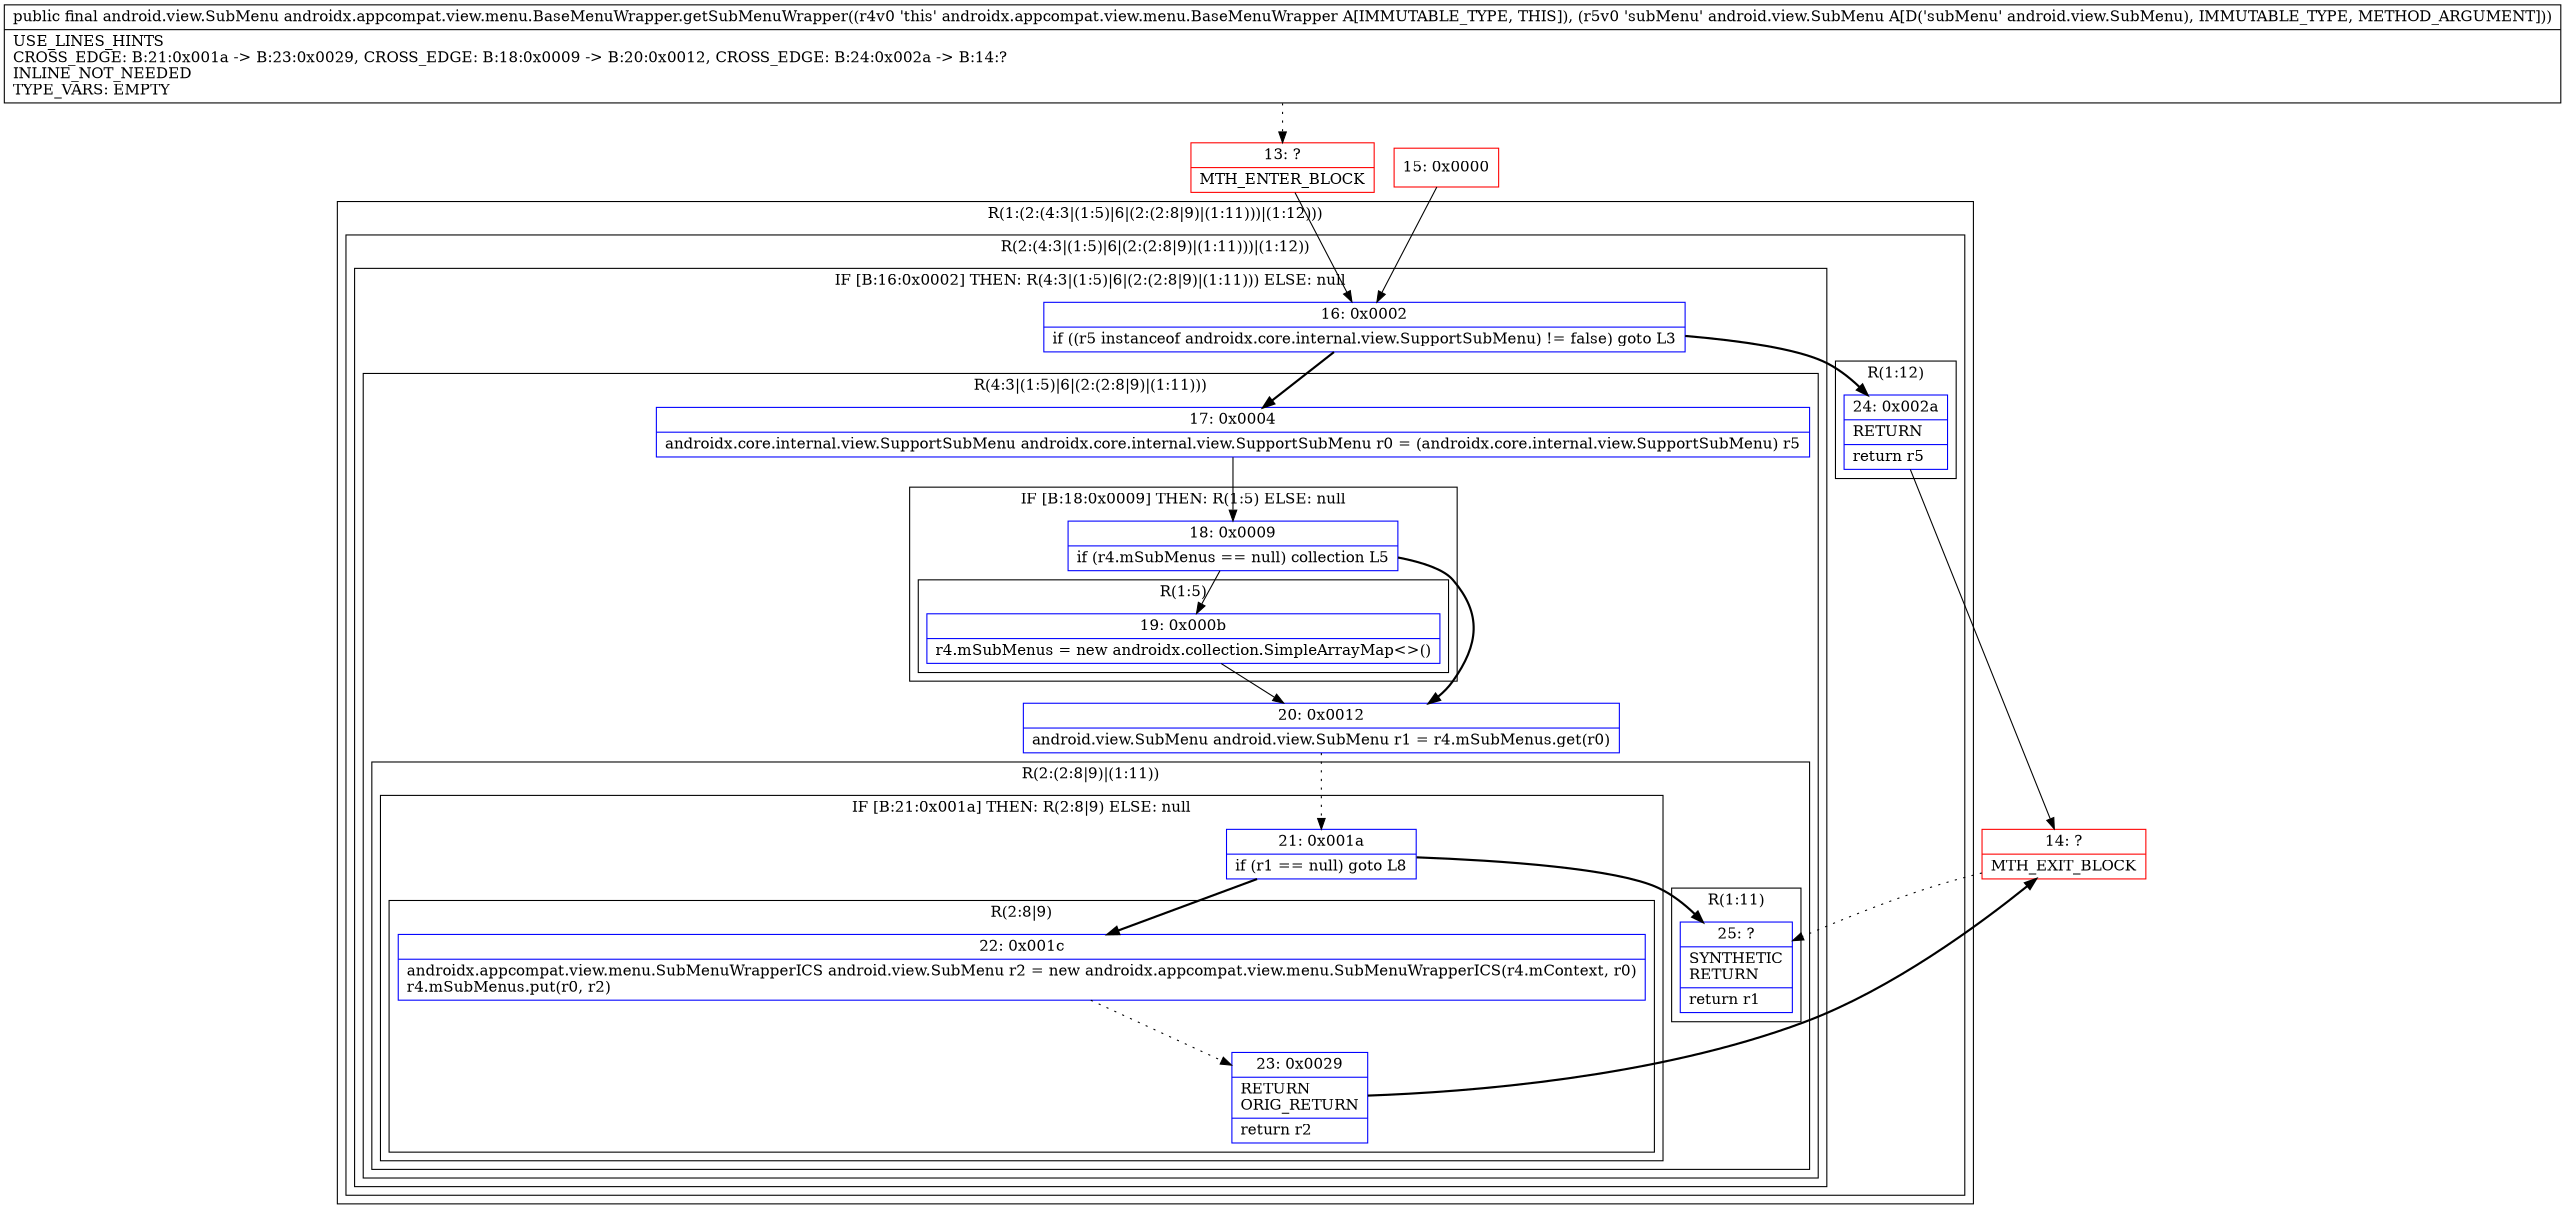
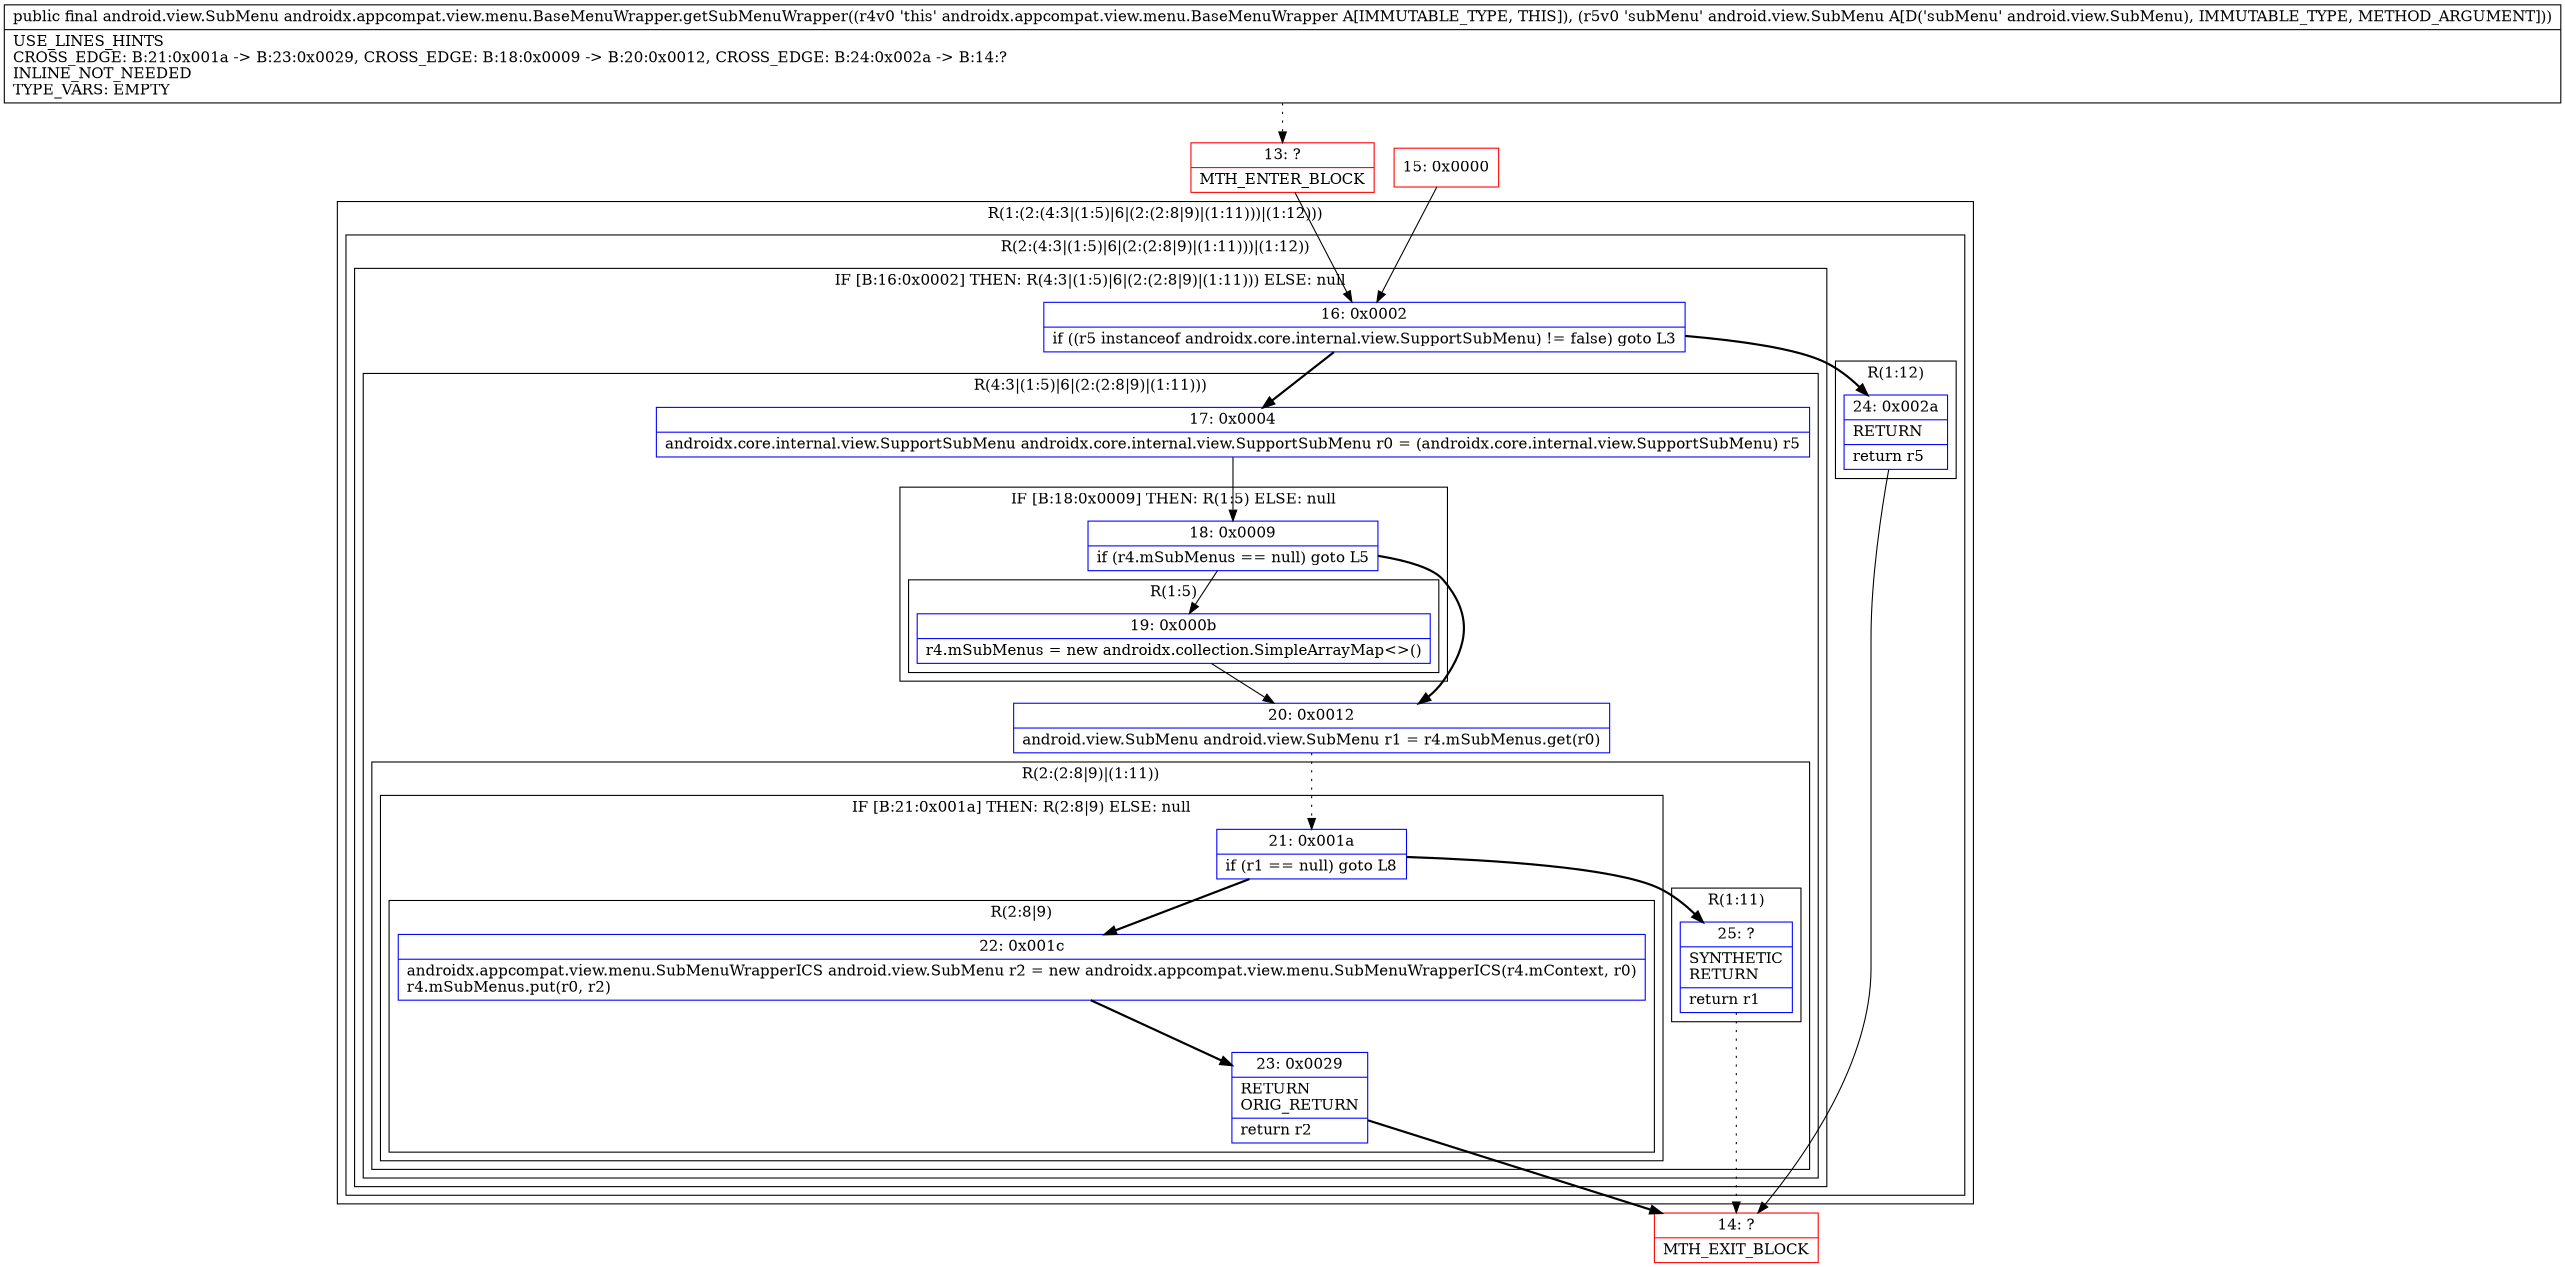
(1233, 558) -> (1233, 558)
(1891, 901) -> (1736, 1107)
(1156, 1030) -> (1156, 1030)
